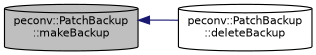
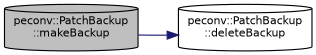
(164, 20) -> (153, 35)
